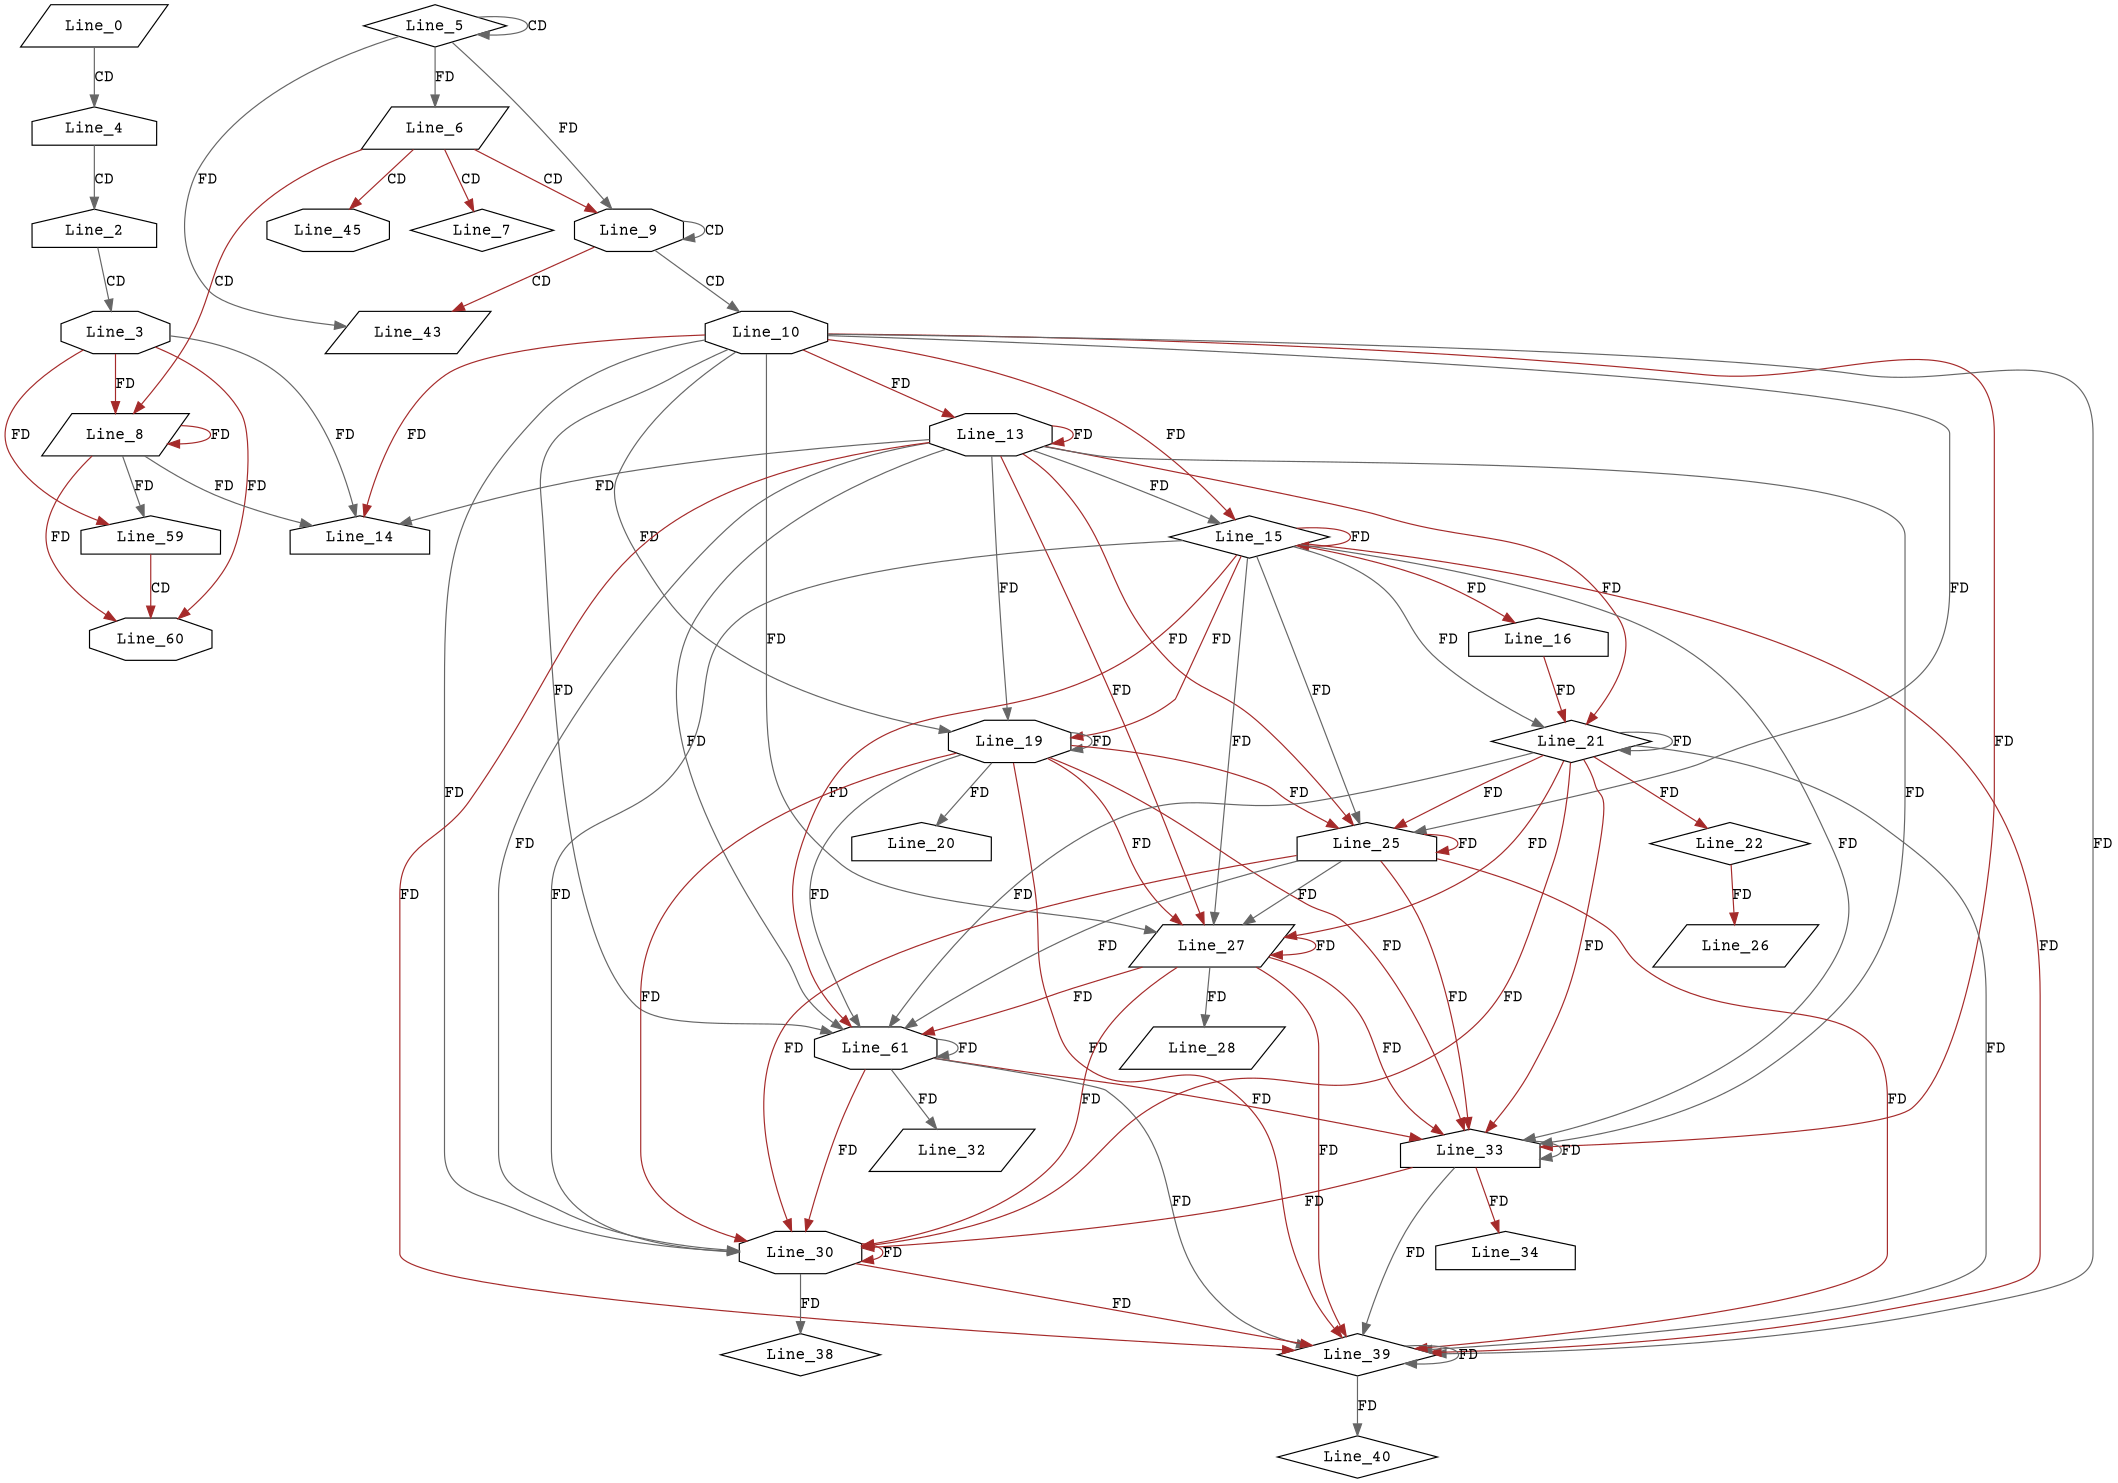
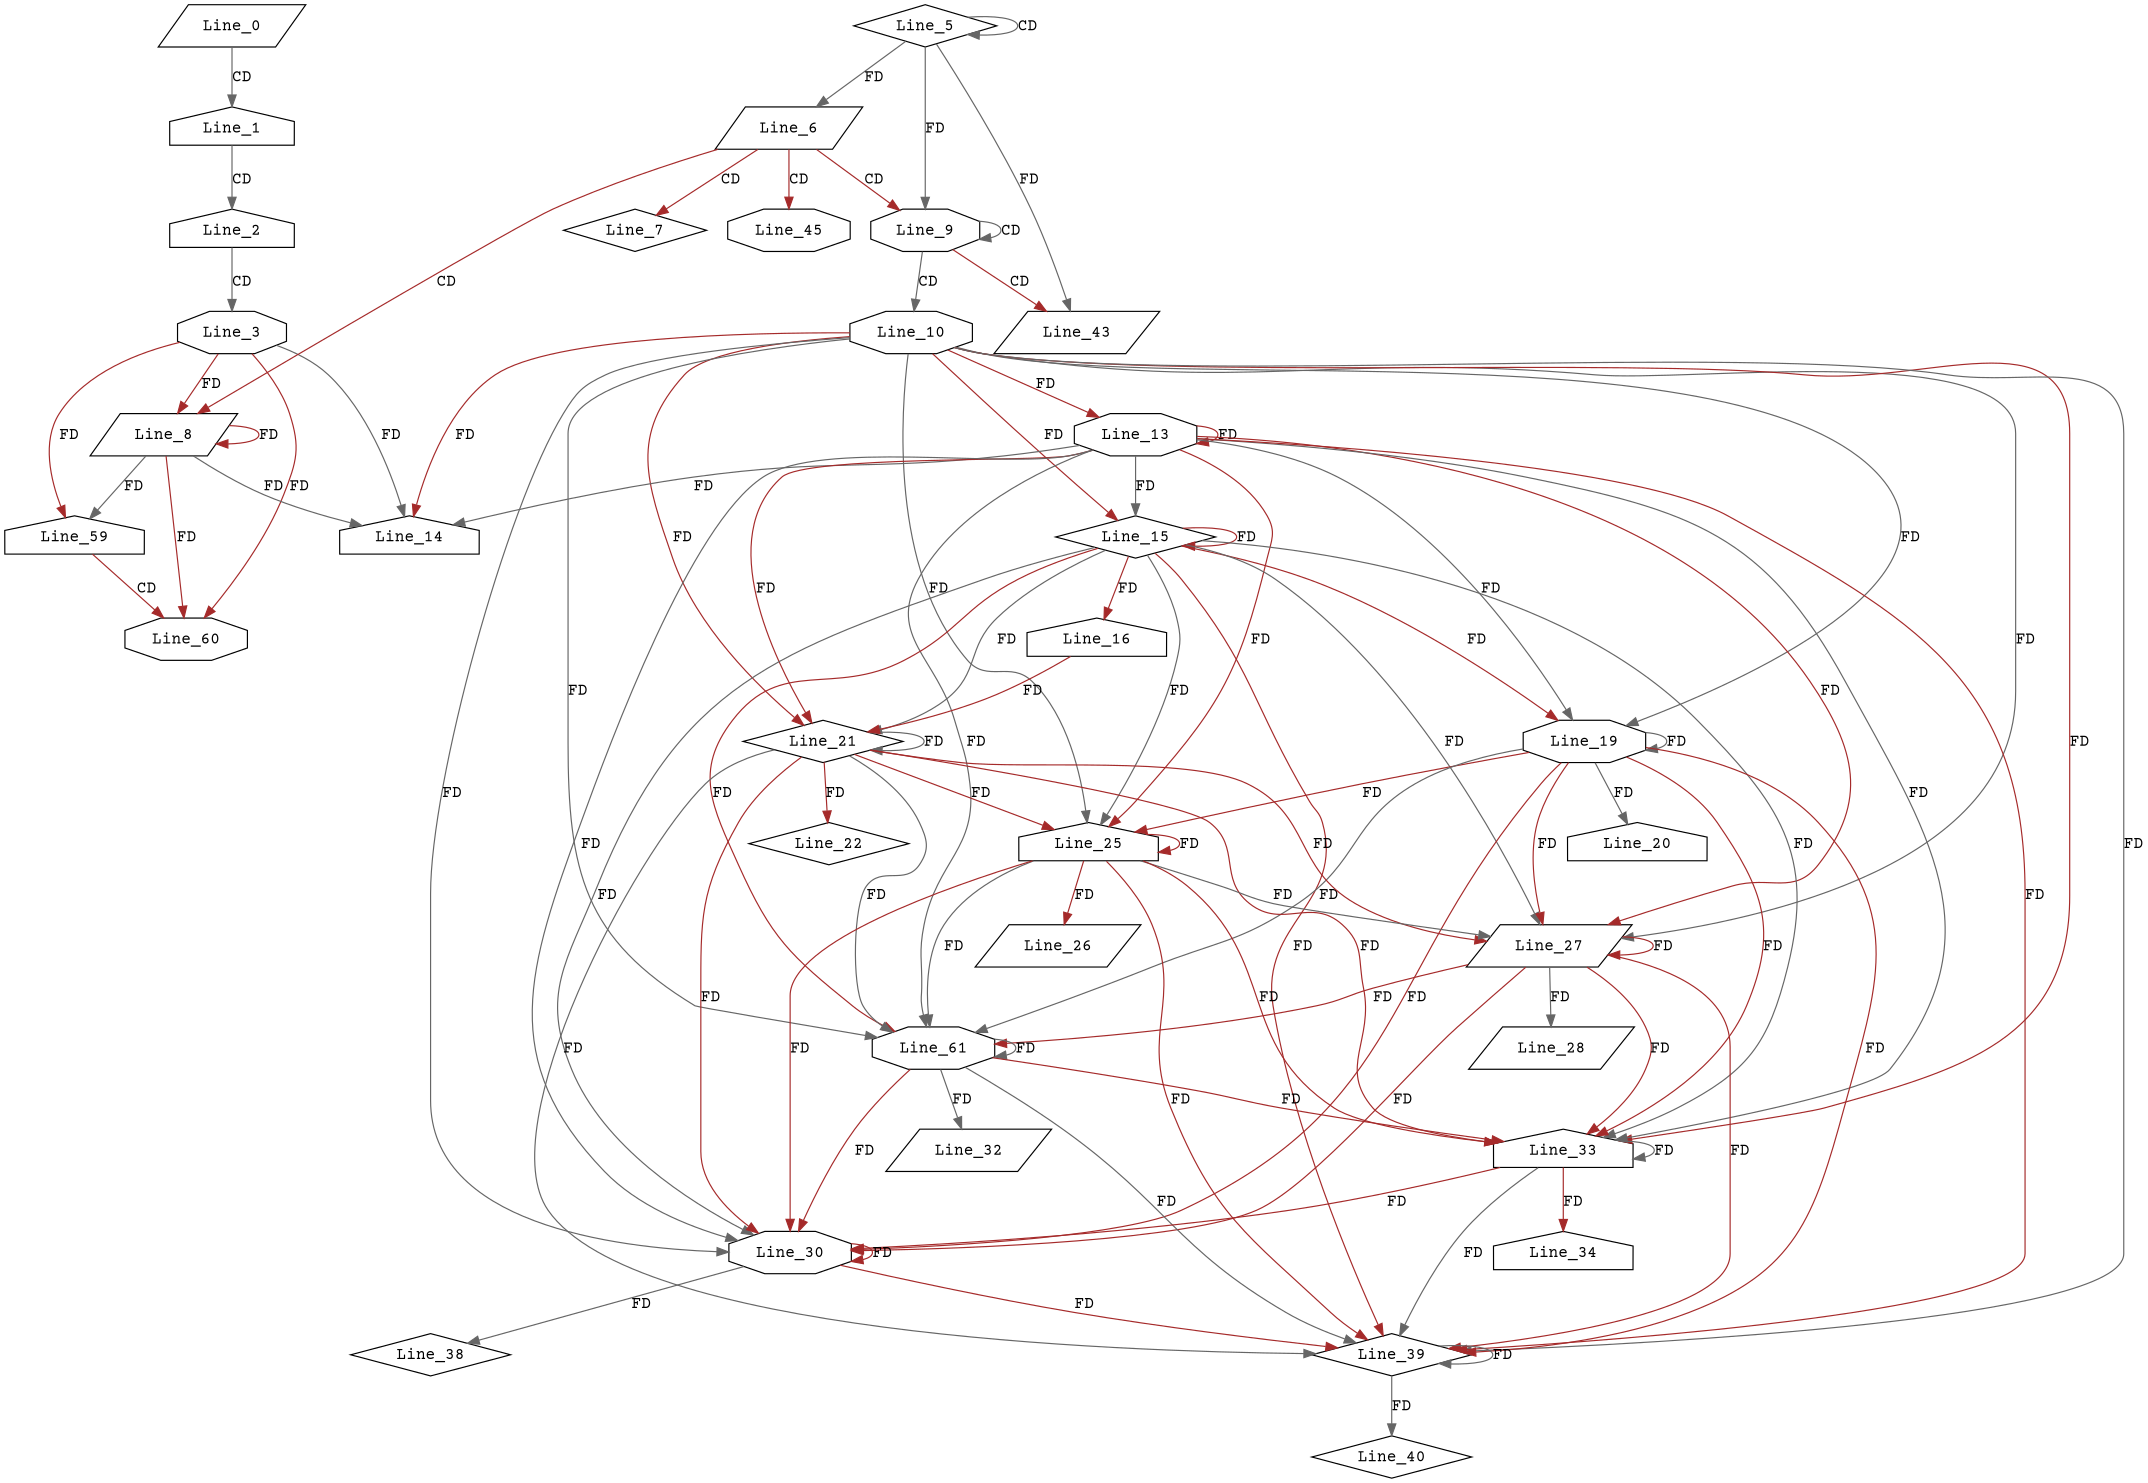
(94, 128) -> (232, 128)
none -> (648, 465)
(1733, 889) -> (1076, 887)
